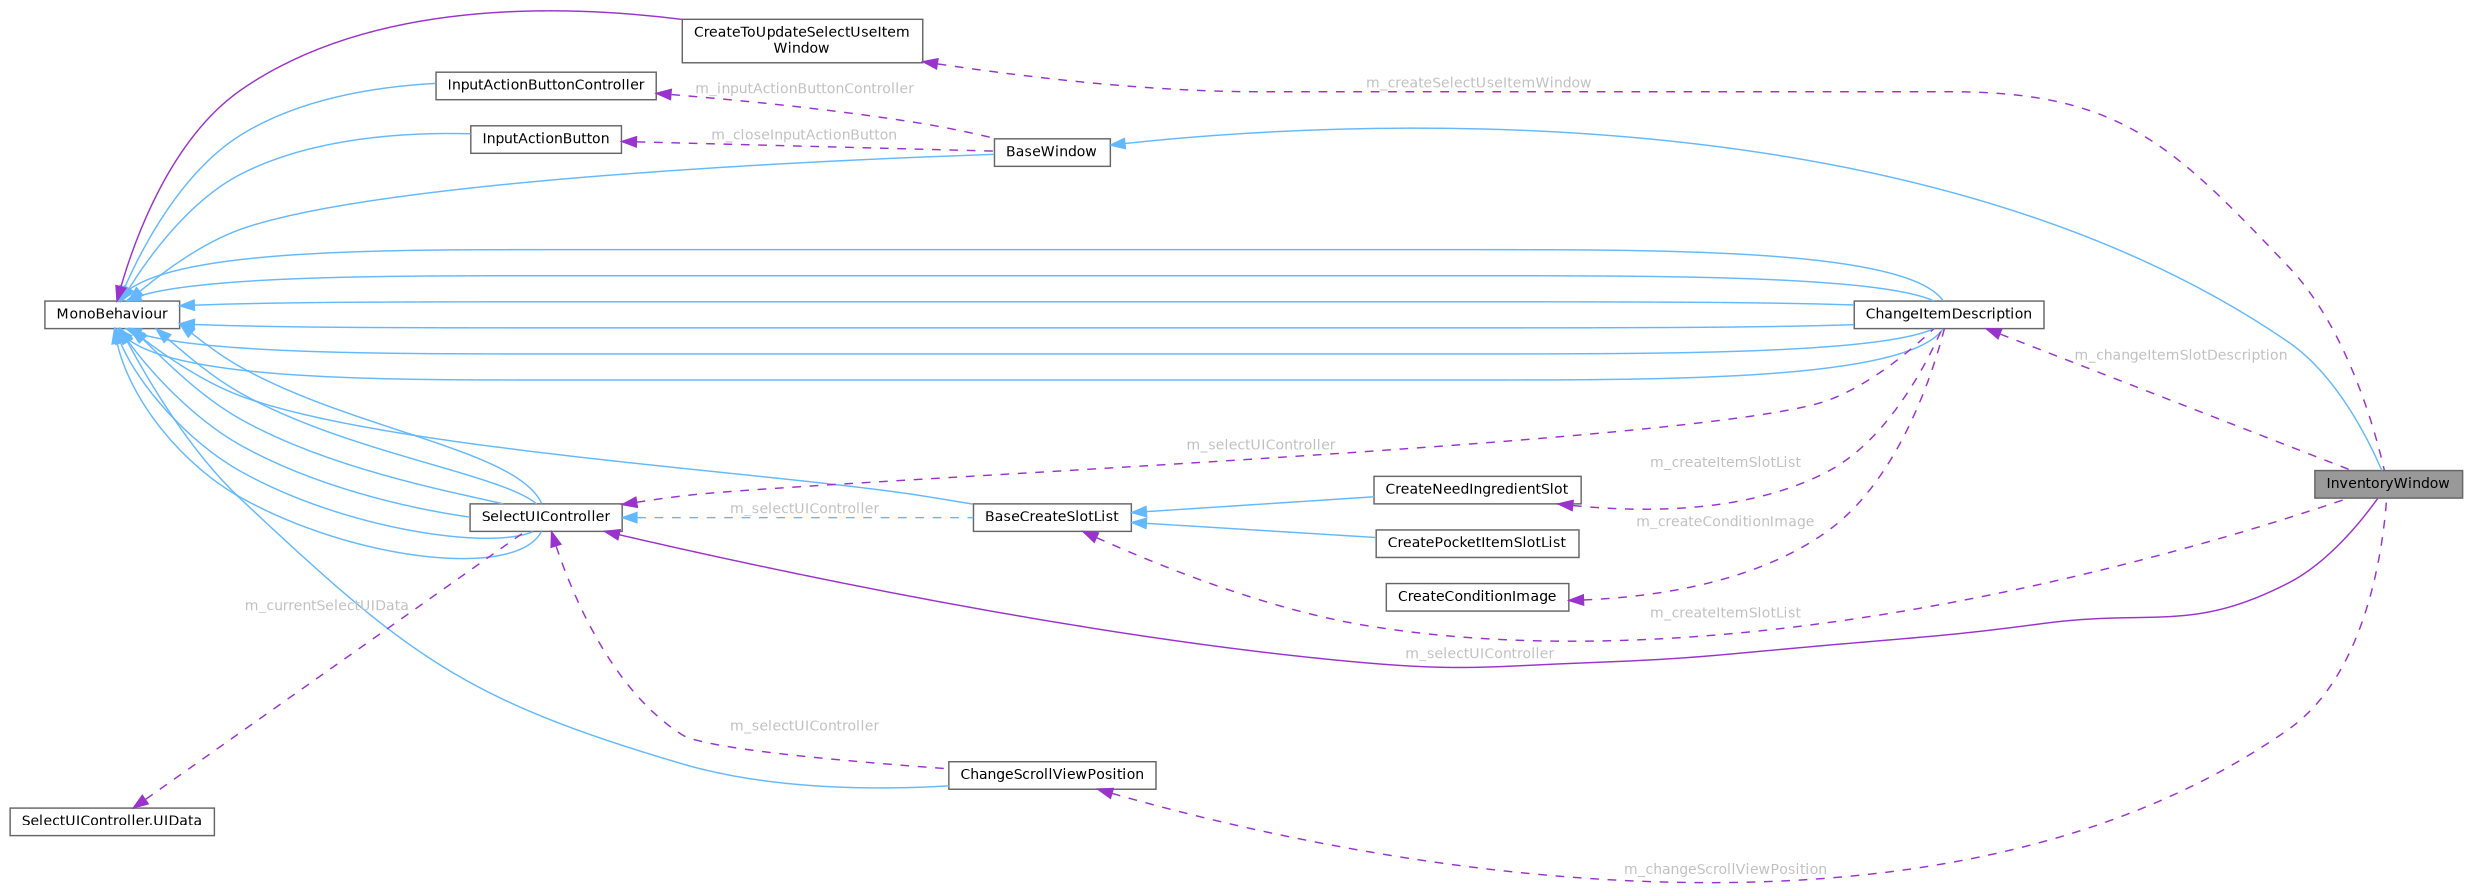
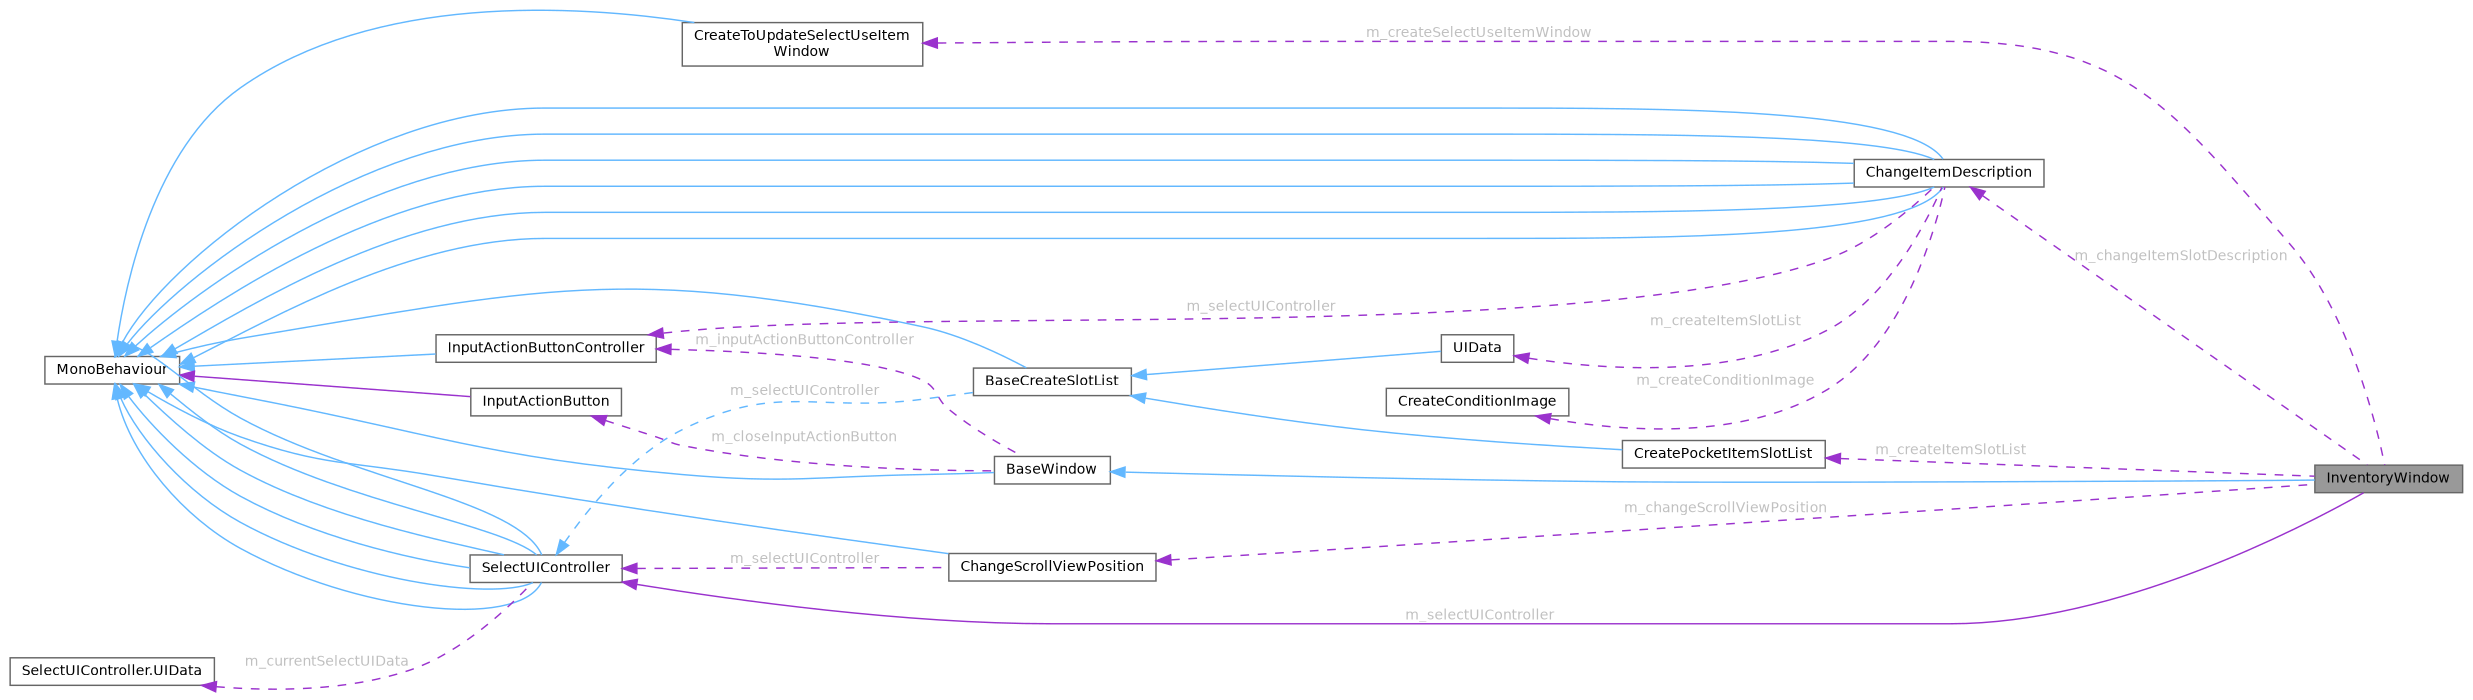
(340, 42) -> (320, 47)
(275, 160) -> (332, 386)
(1297, 456) -> (1312, 316)
(1478, 490) -> (1478, 349)
(1723, 633) -> (2077, 467)
